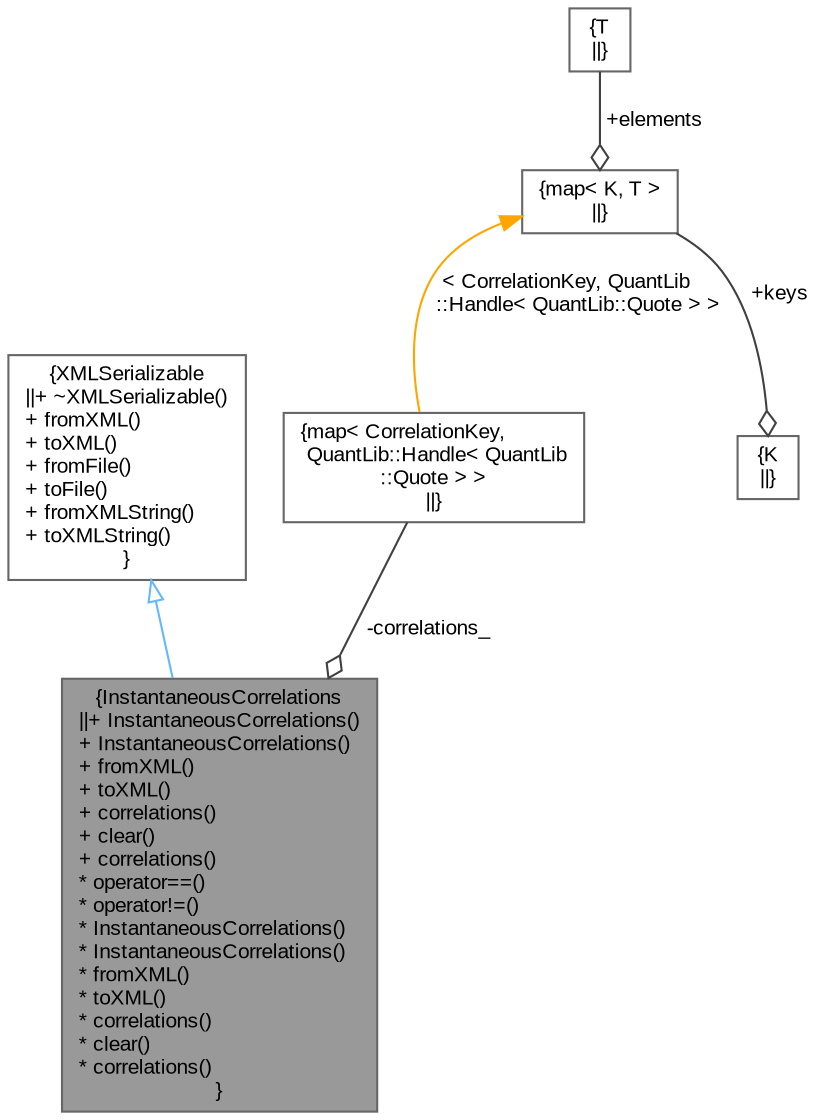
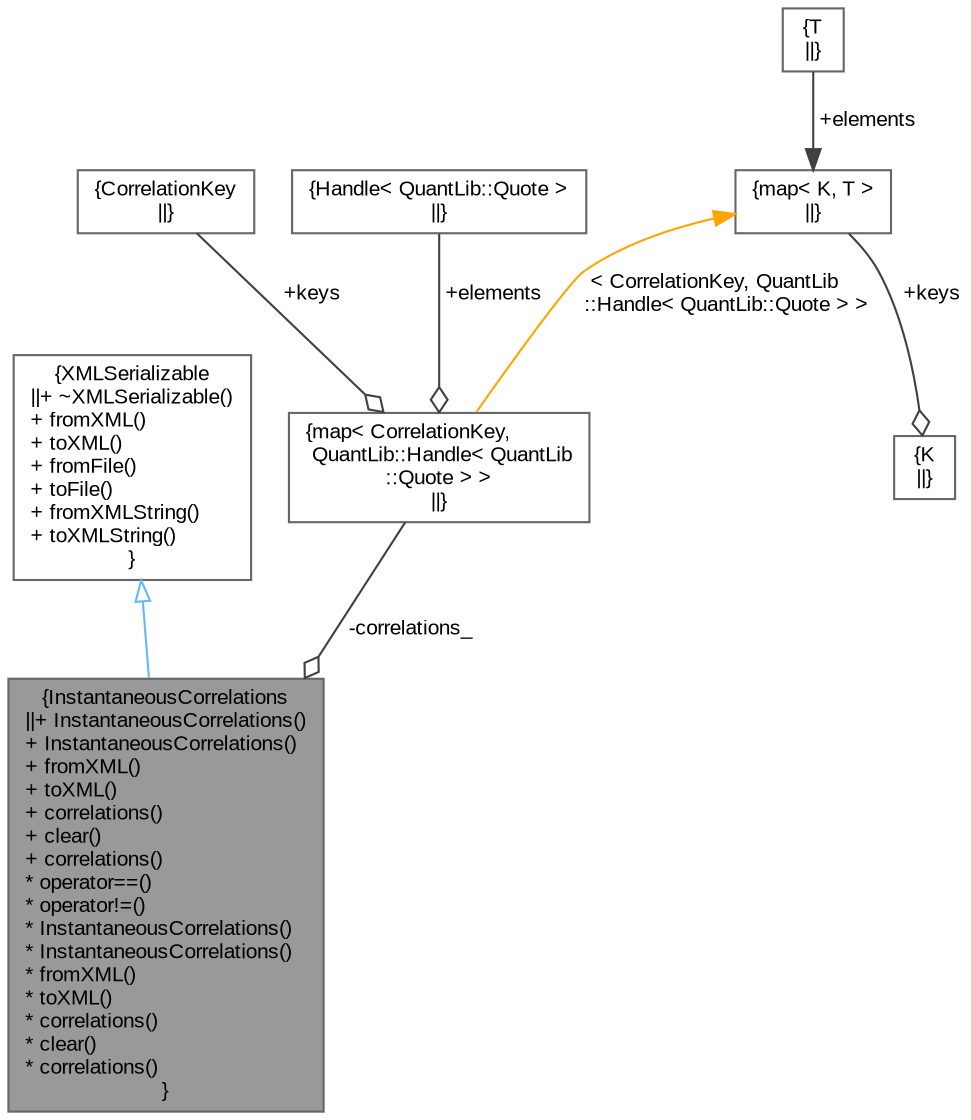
(600, 108) -> (813, 110)
none -> (166, 202)
none -> (439, 202)
